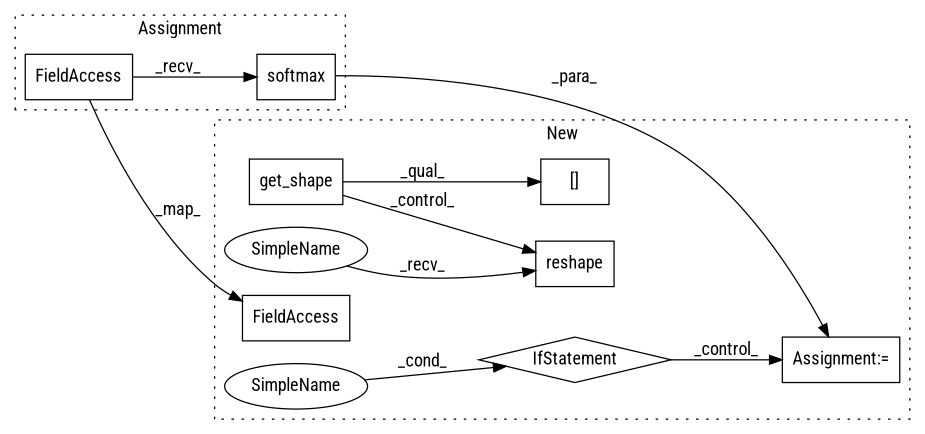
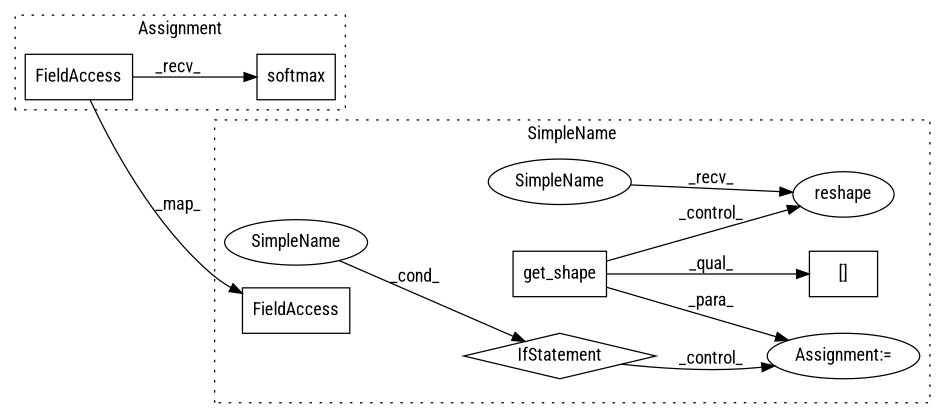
(635, 129) -> (691, 312)
(562, 134) -> (572, 134)
(575, 264) -> (843, 194)
(841, 360) -> (843, 356)
